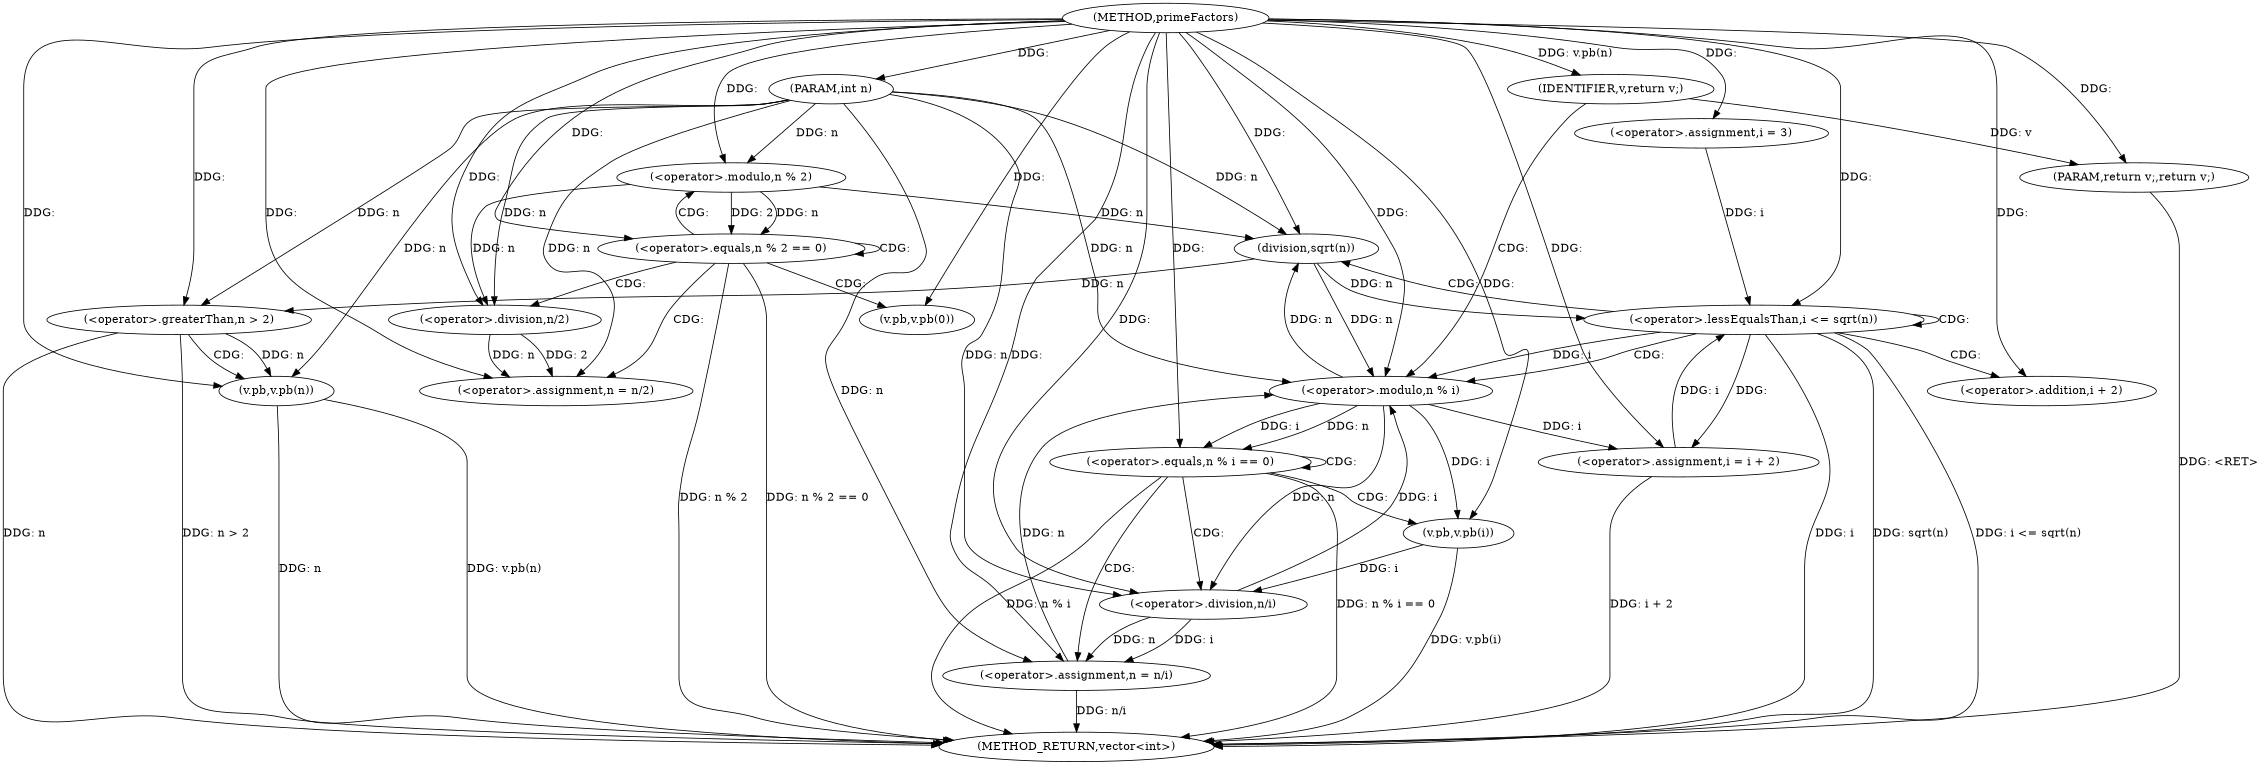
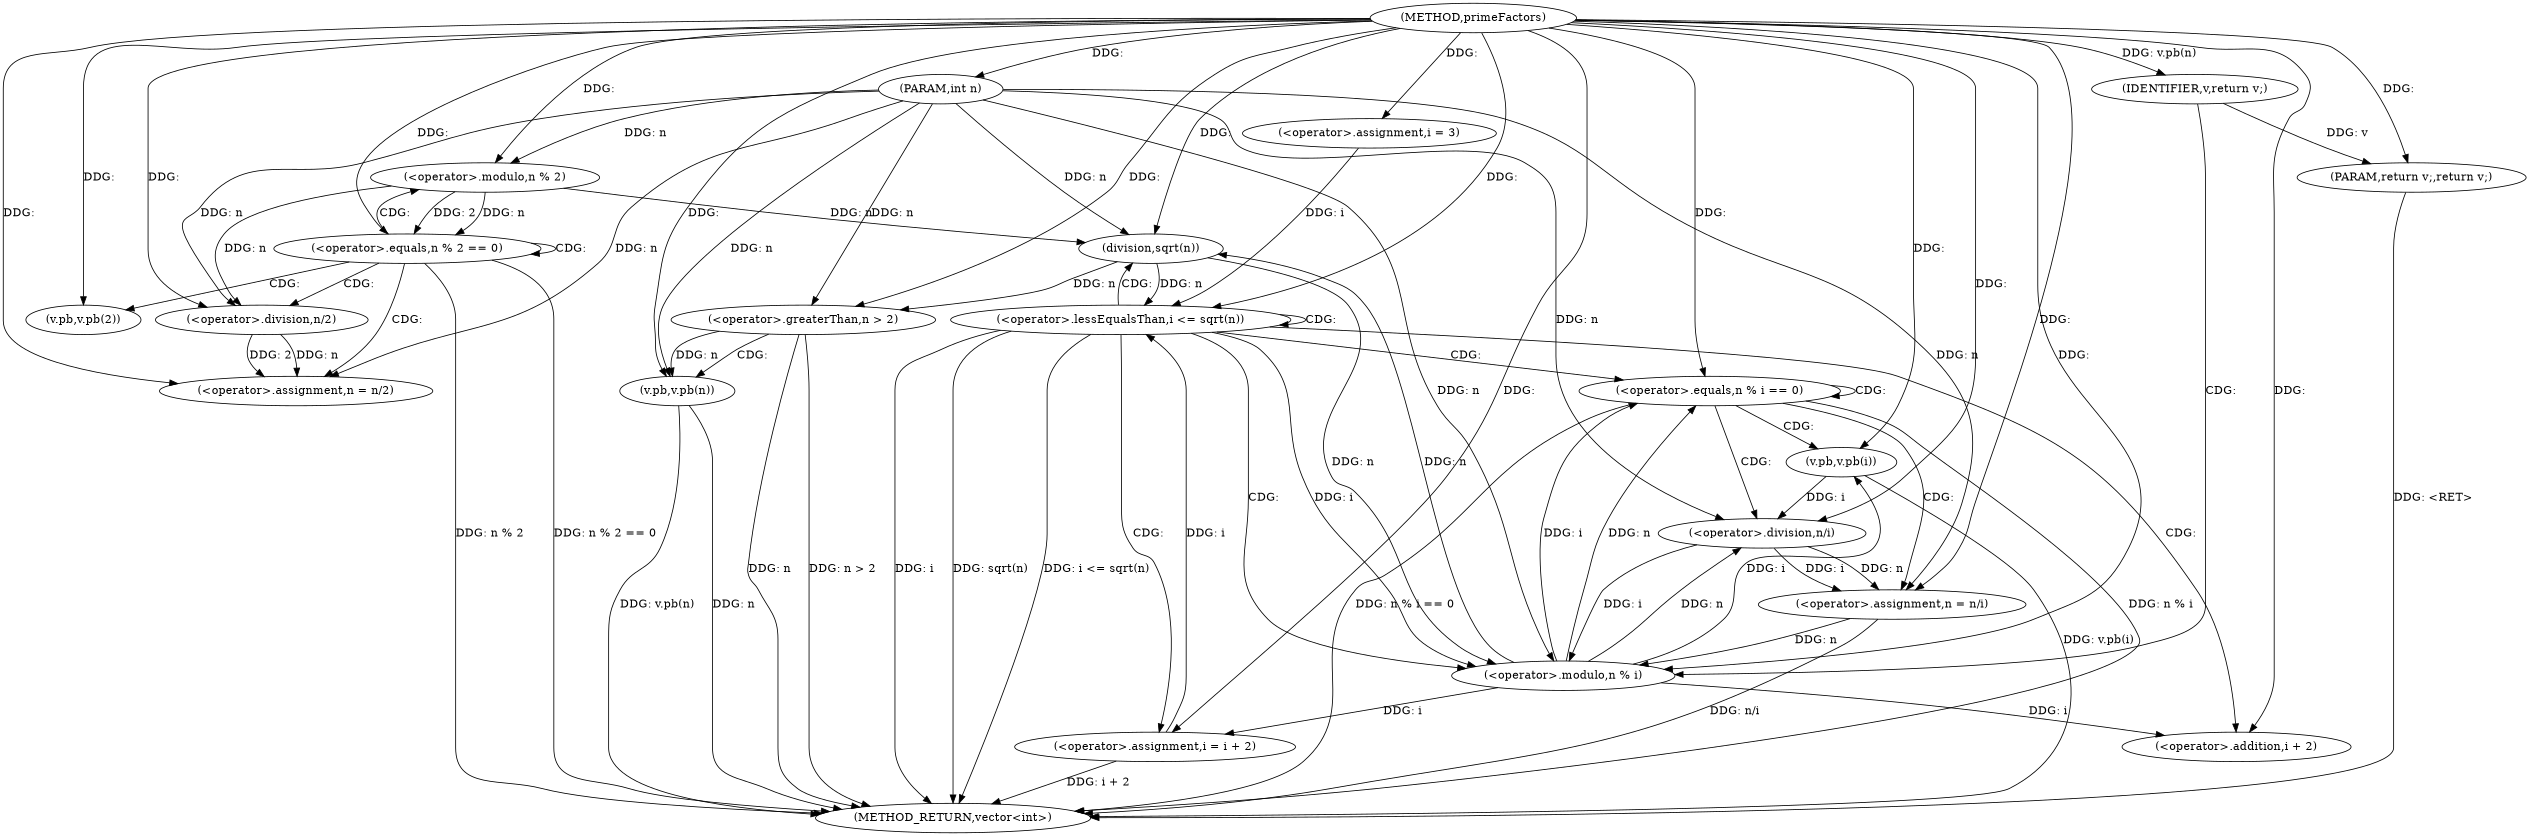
(917, 320) -> (83, 320)
none -> (1406, 354)
(1754, 391) -> (1151, 533)
none -> (1909, 703)
